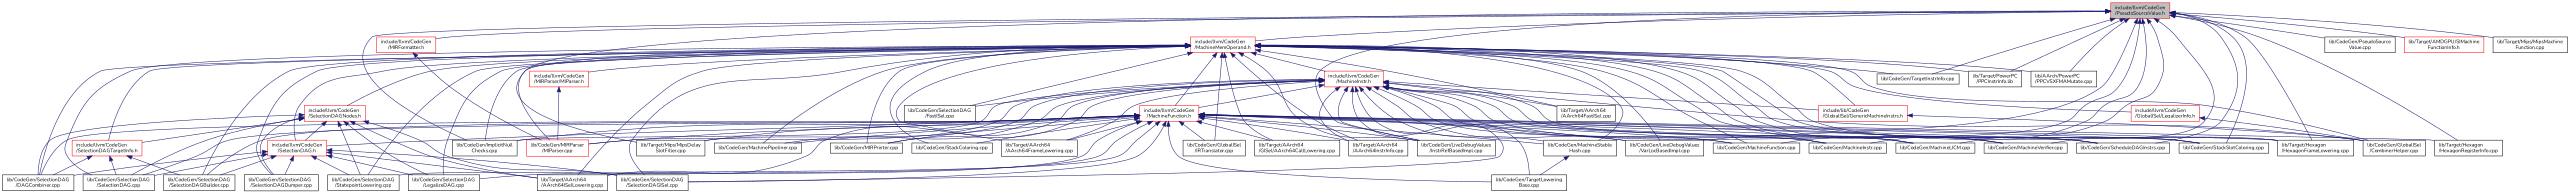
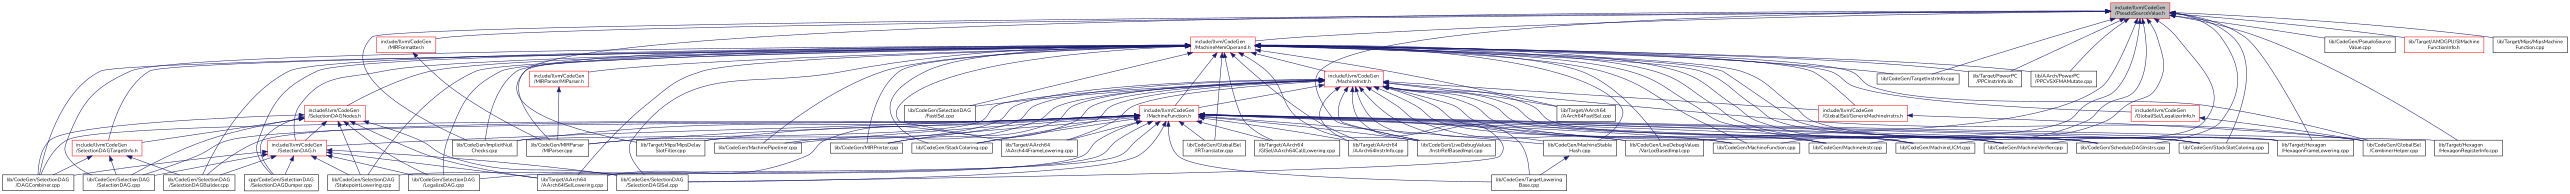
none -> (1144, 97)
(1863, 113) -> (1863, 113)
(558, 148) -> (558, 148)
(1039, 148) -> (1039, 148)
(281, 183) -> (281, 183)
